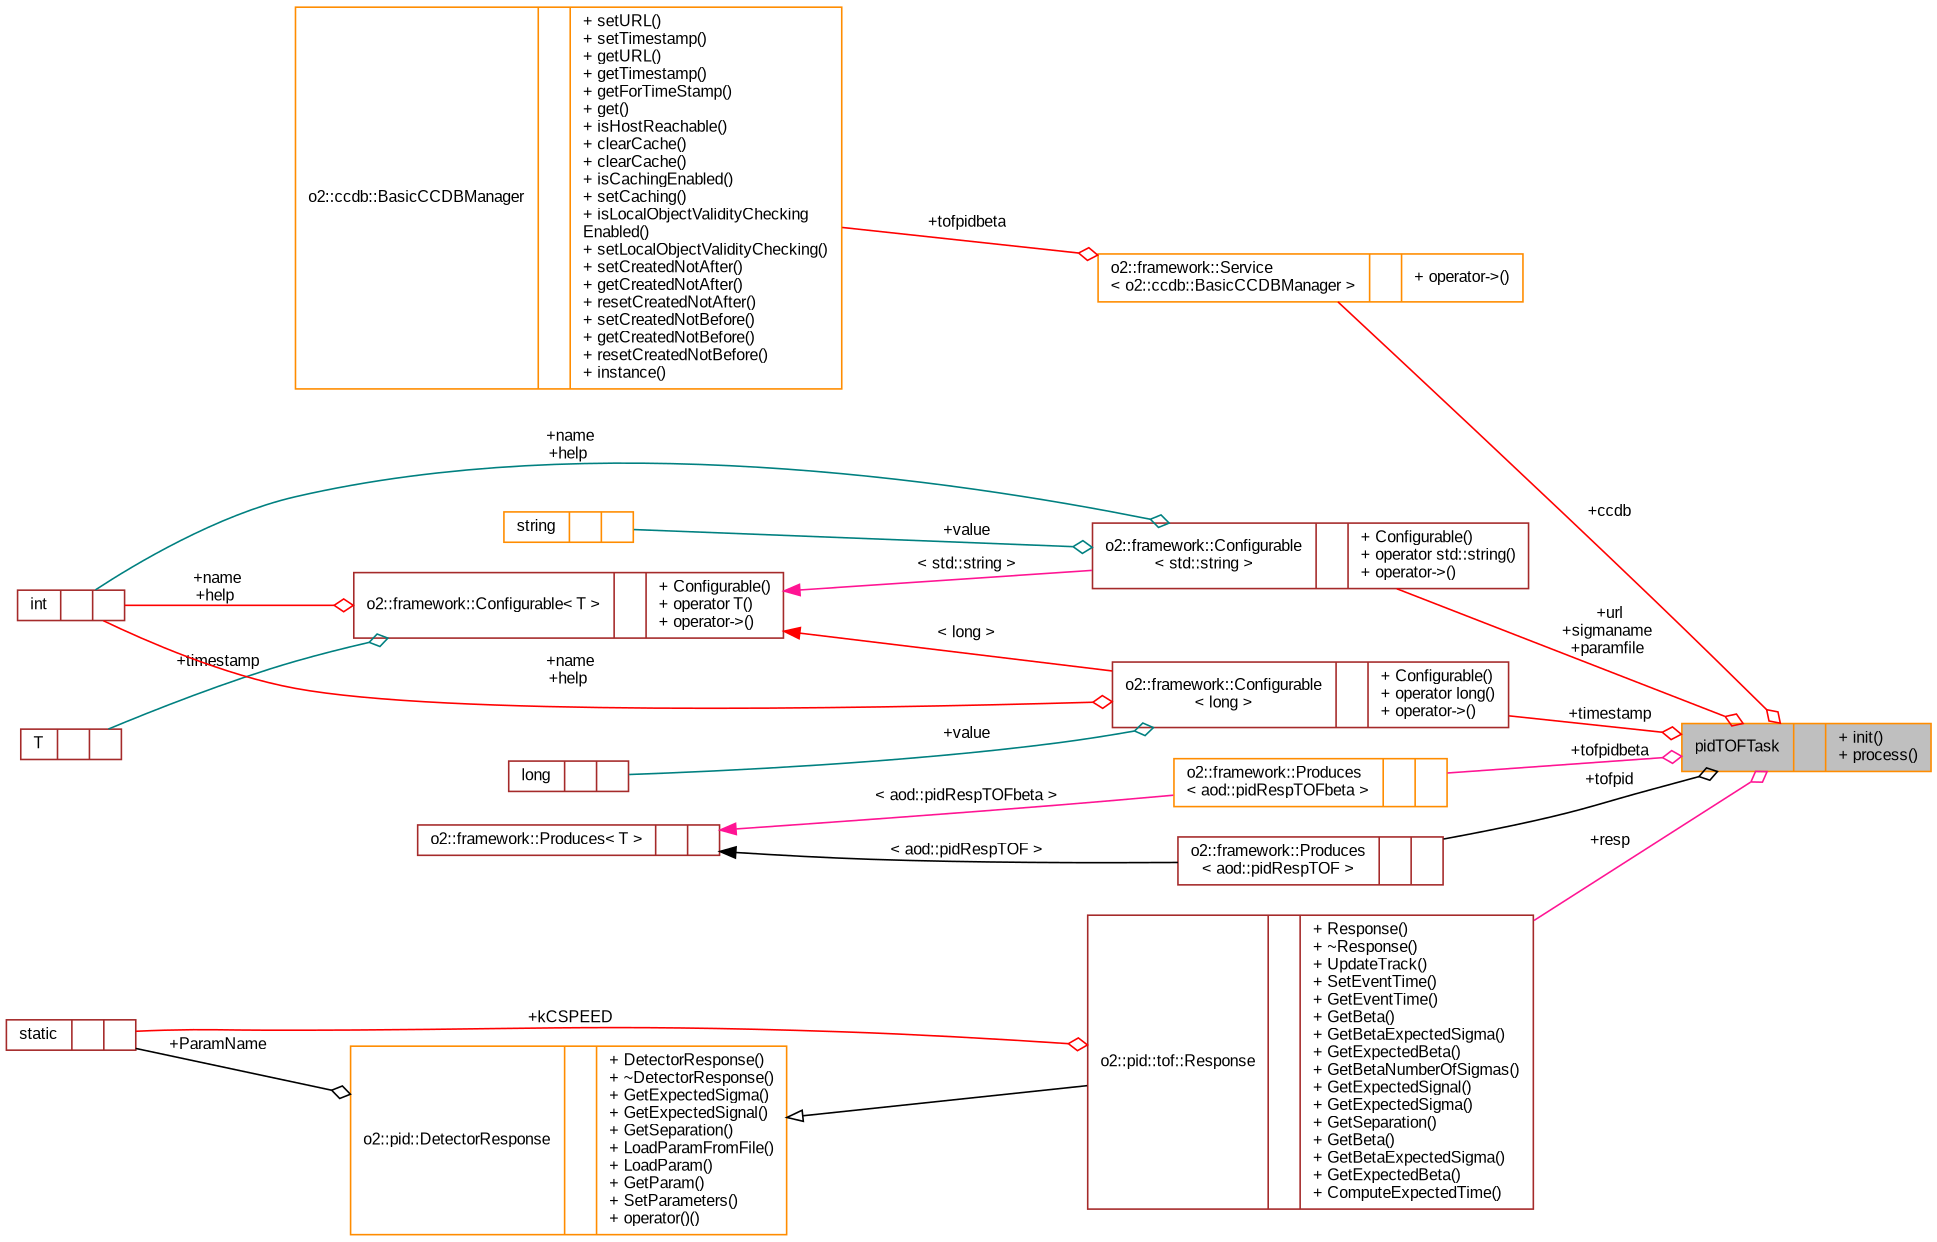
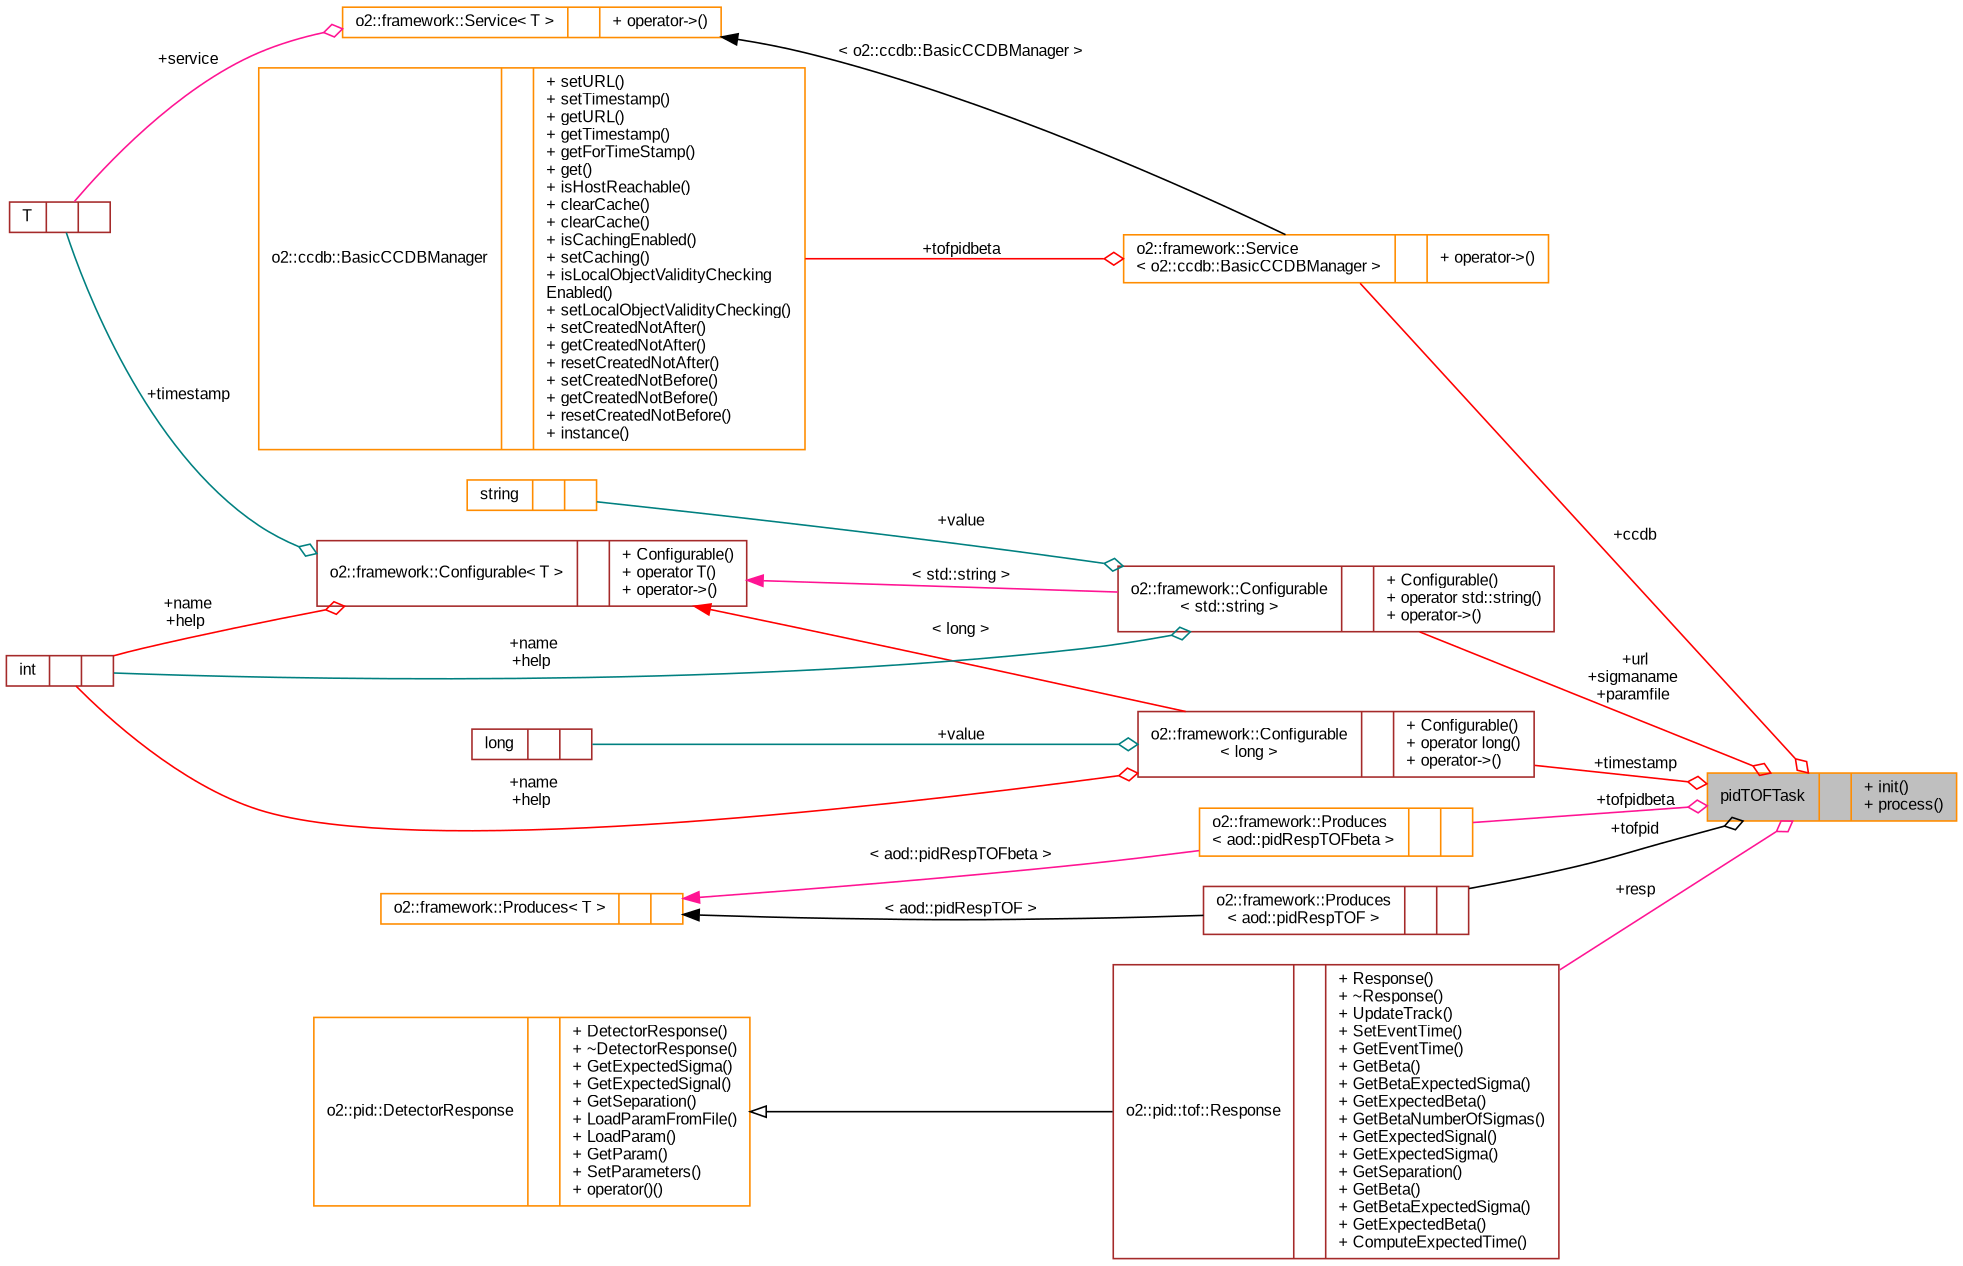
none -> (532, 22)
(569, 840) -> (532, 909)
(71, 1035) -> none
